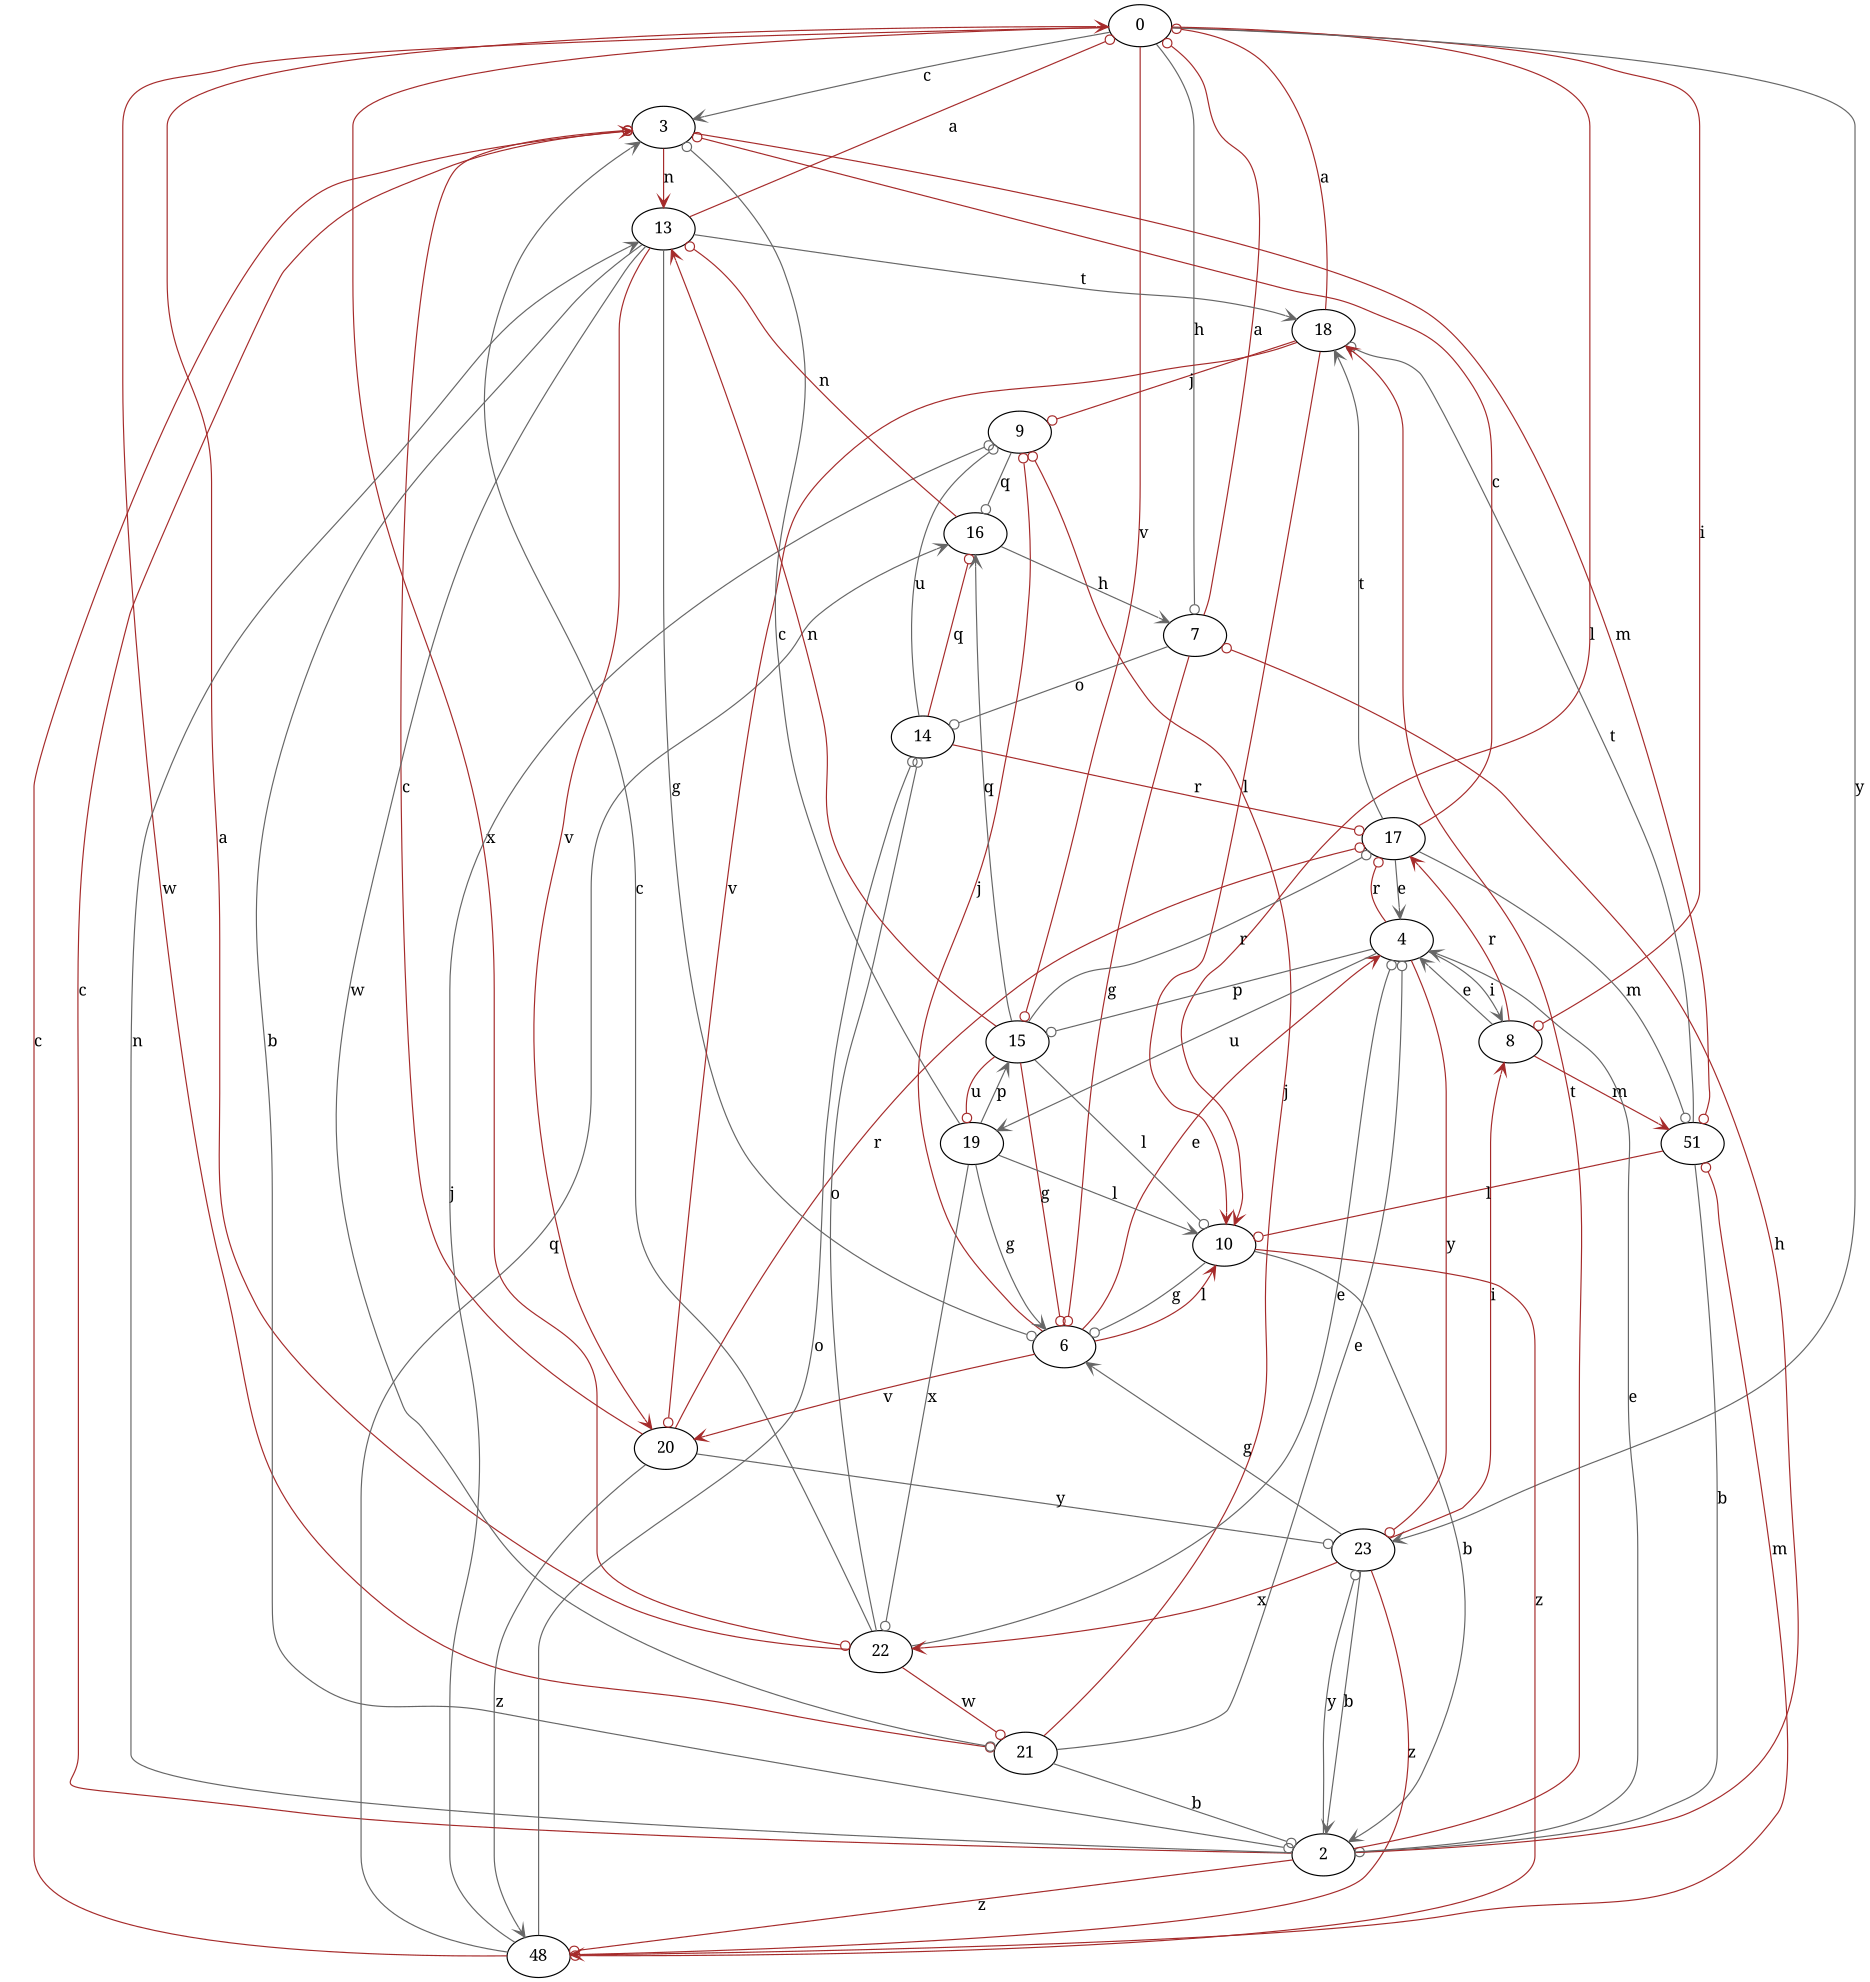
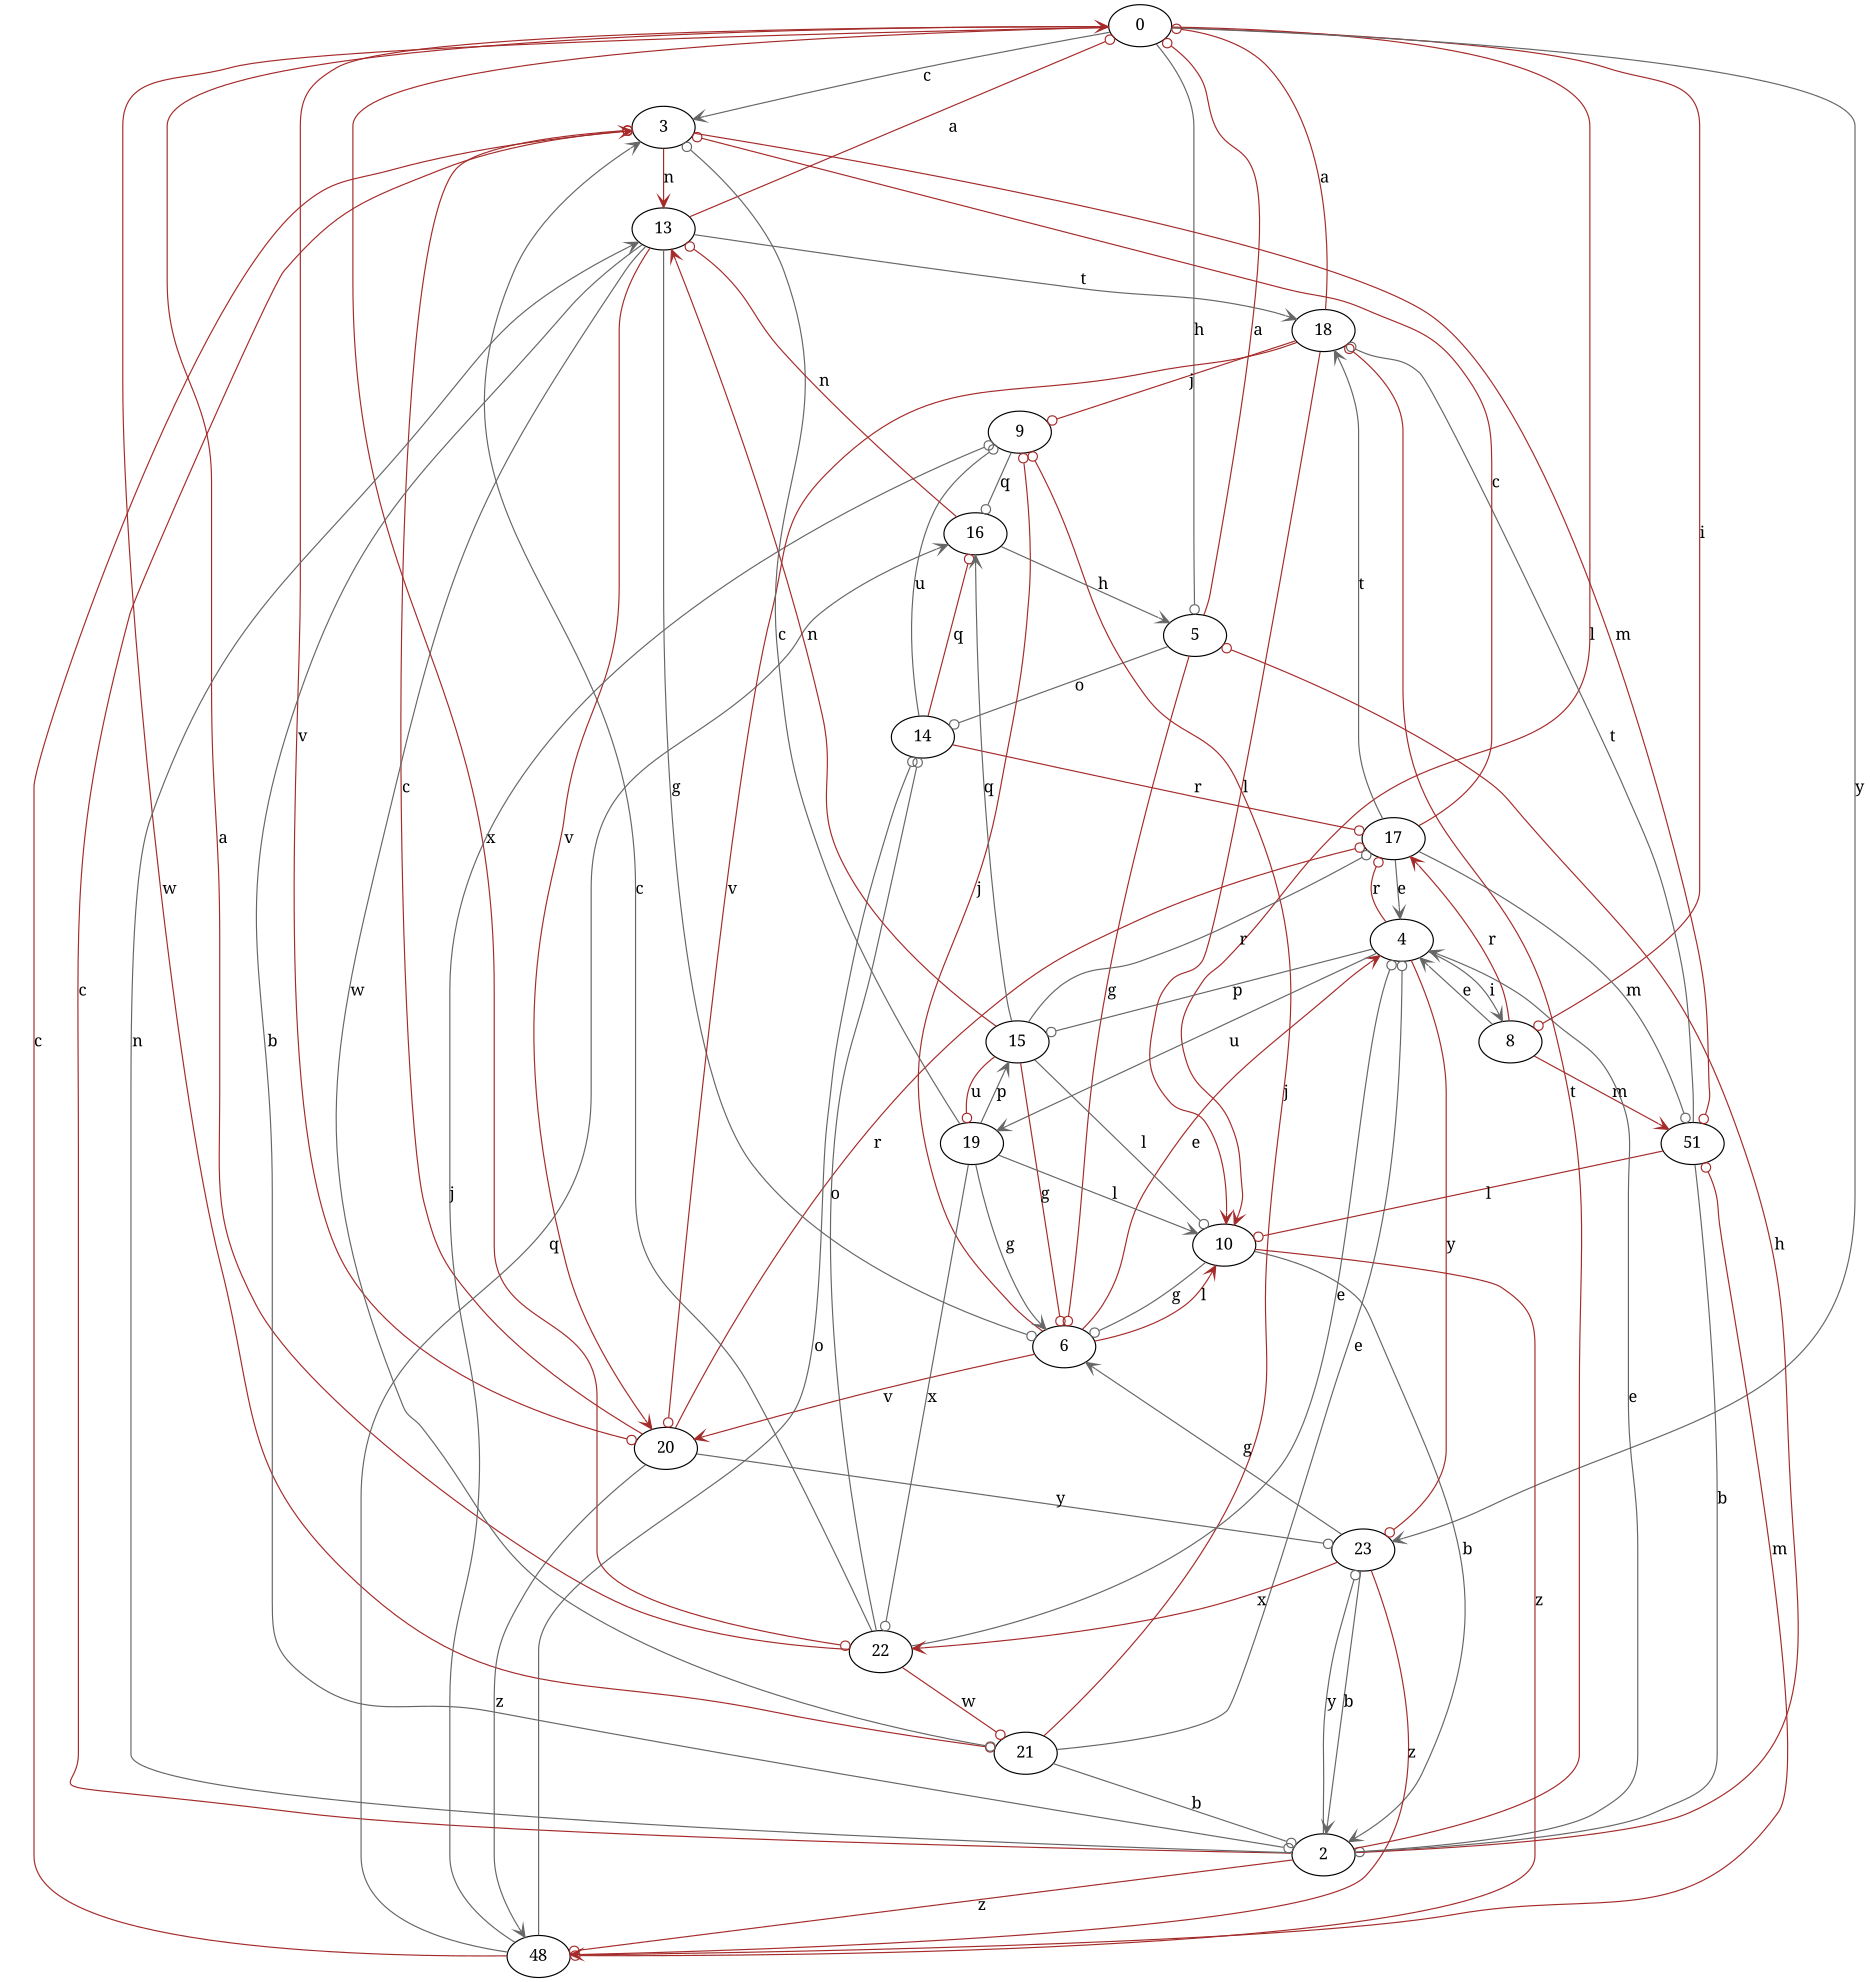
(1139, 536) -> (300, 445)
(1195, 635) -> (1195, 635)
(1577, 1151) -> (1577, 1151)
(1491, 1335) -> none
